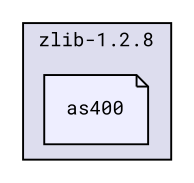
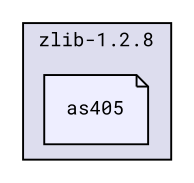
(96, 110) -> (96, 110)
